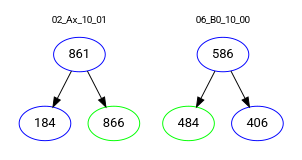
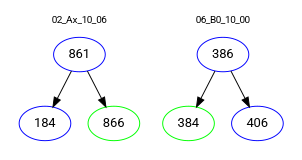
(79, 21) -> (79, 21)
(223, 55) -> (223, 55)
(189, 123) -> (189, 123)
